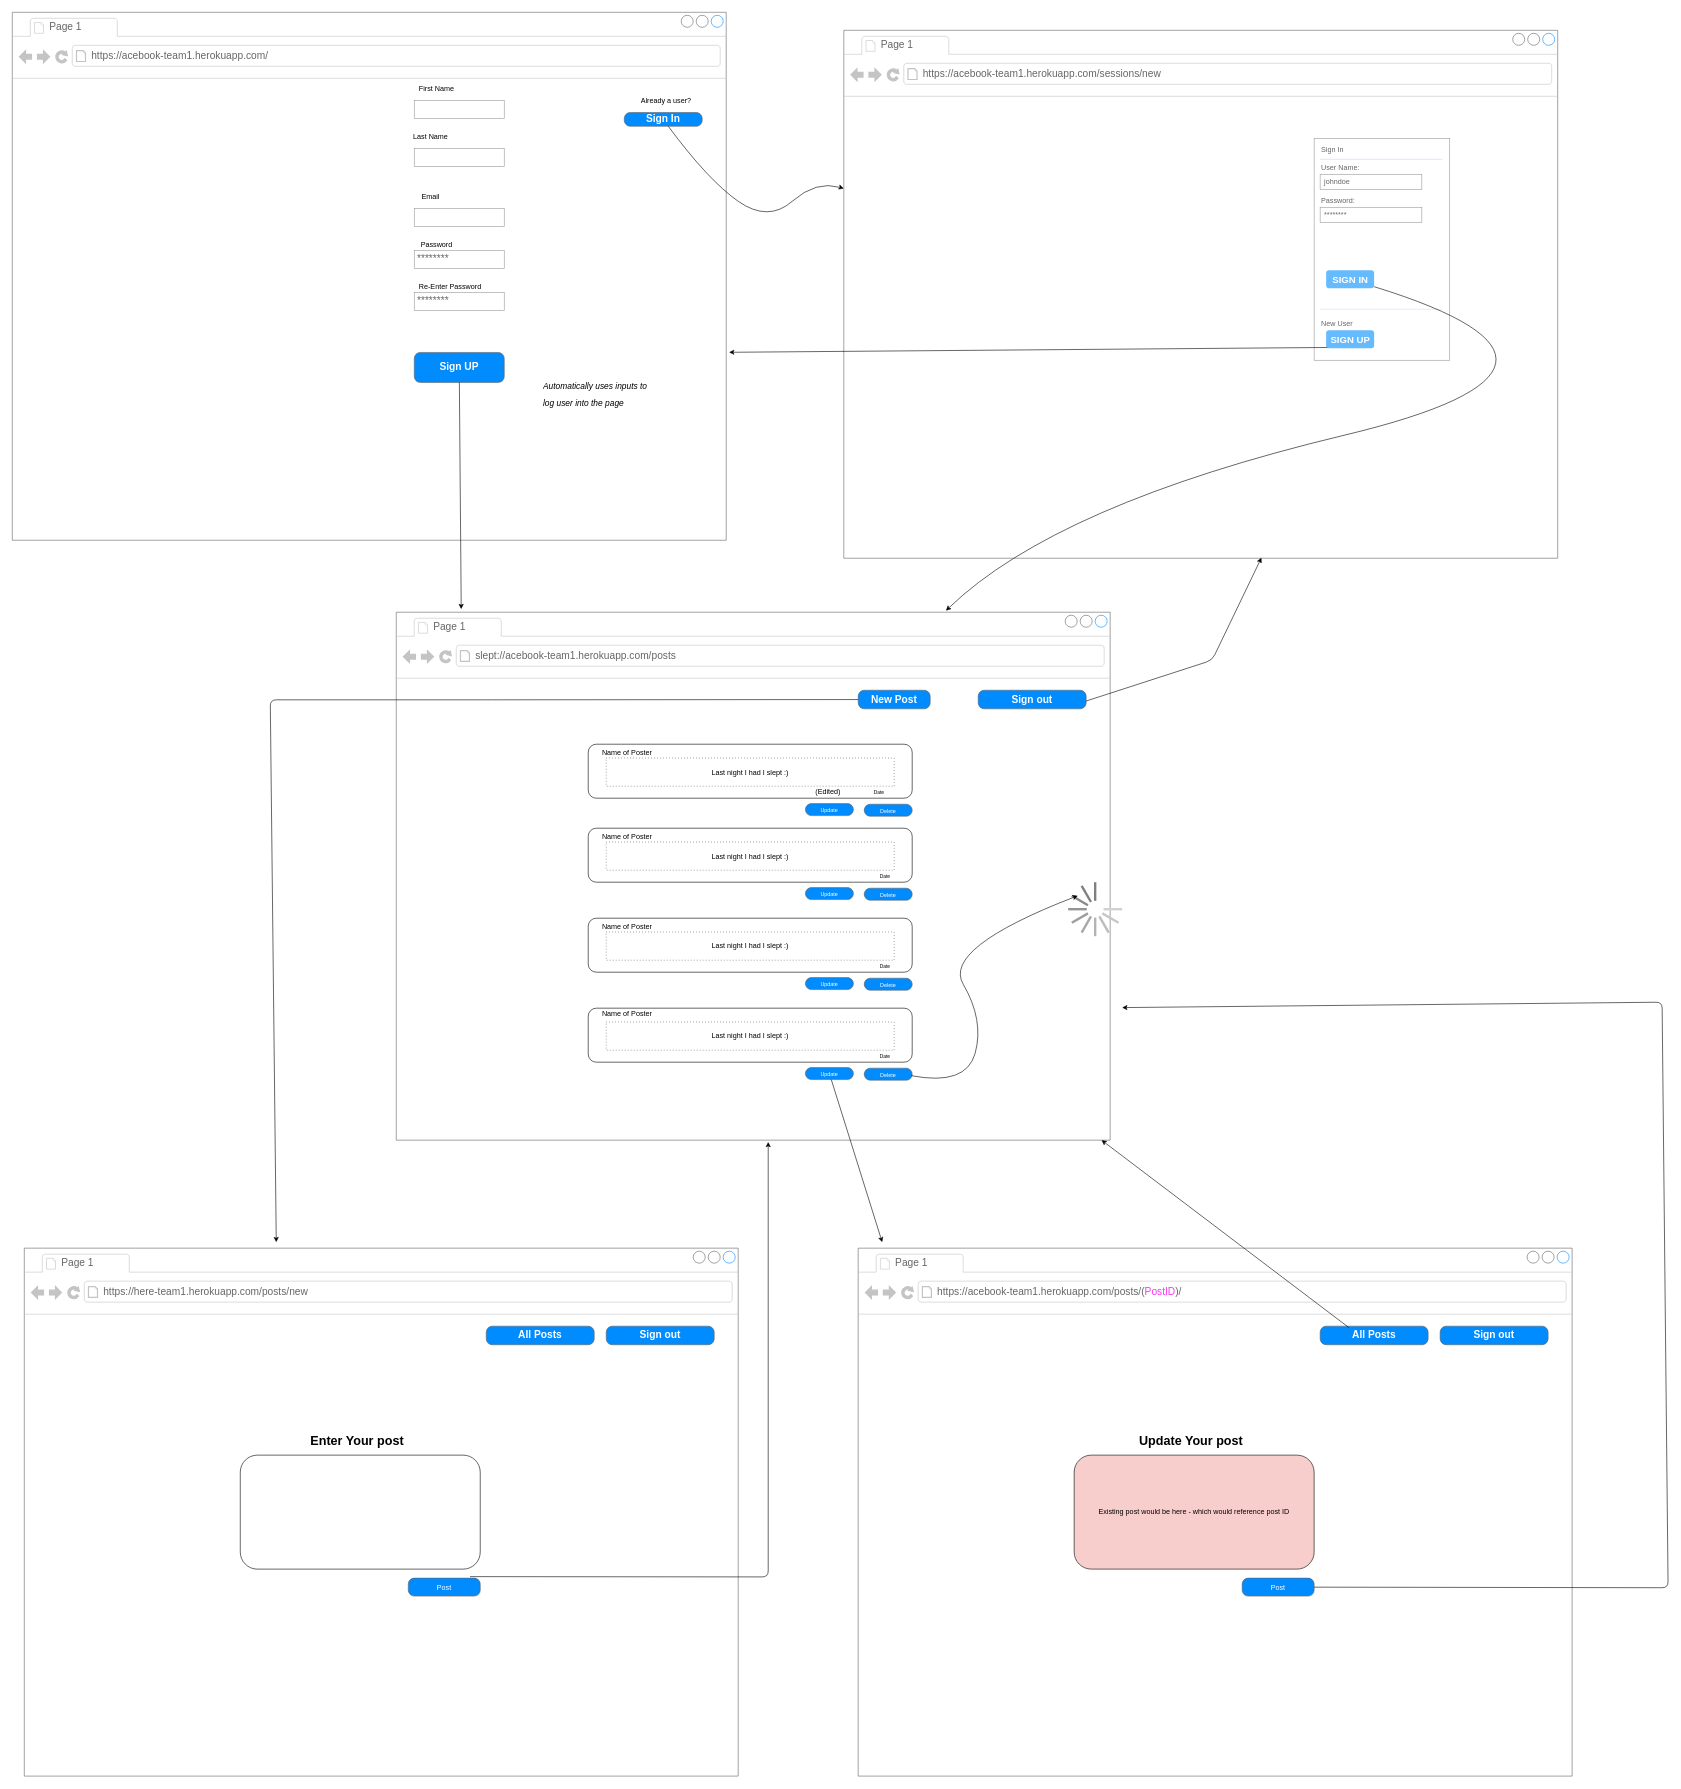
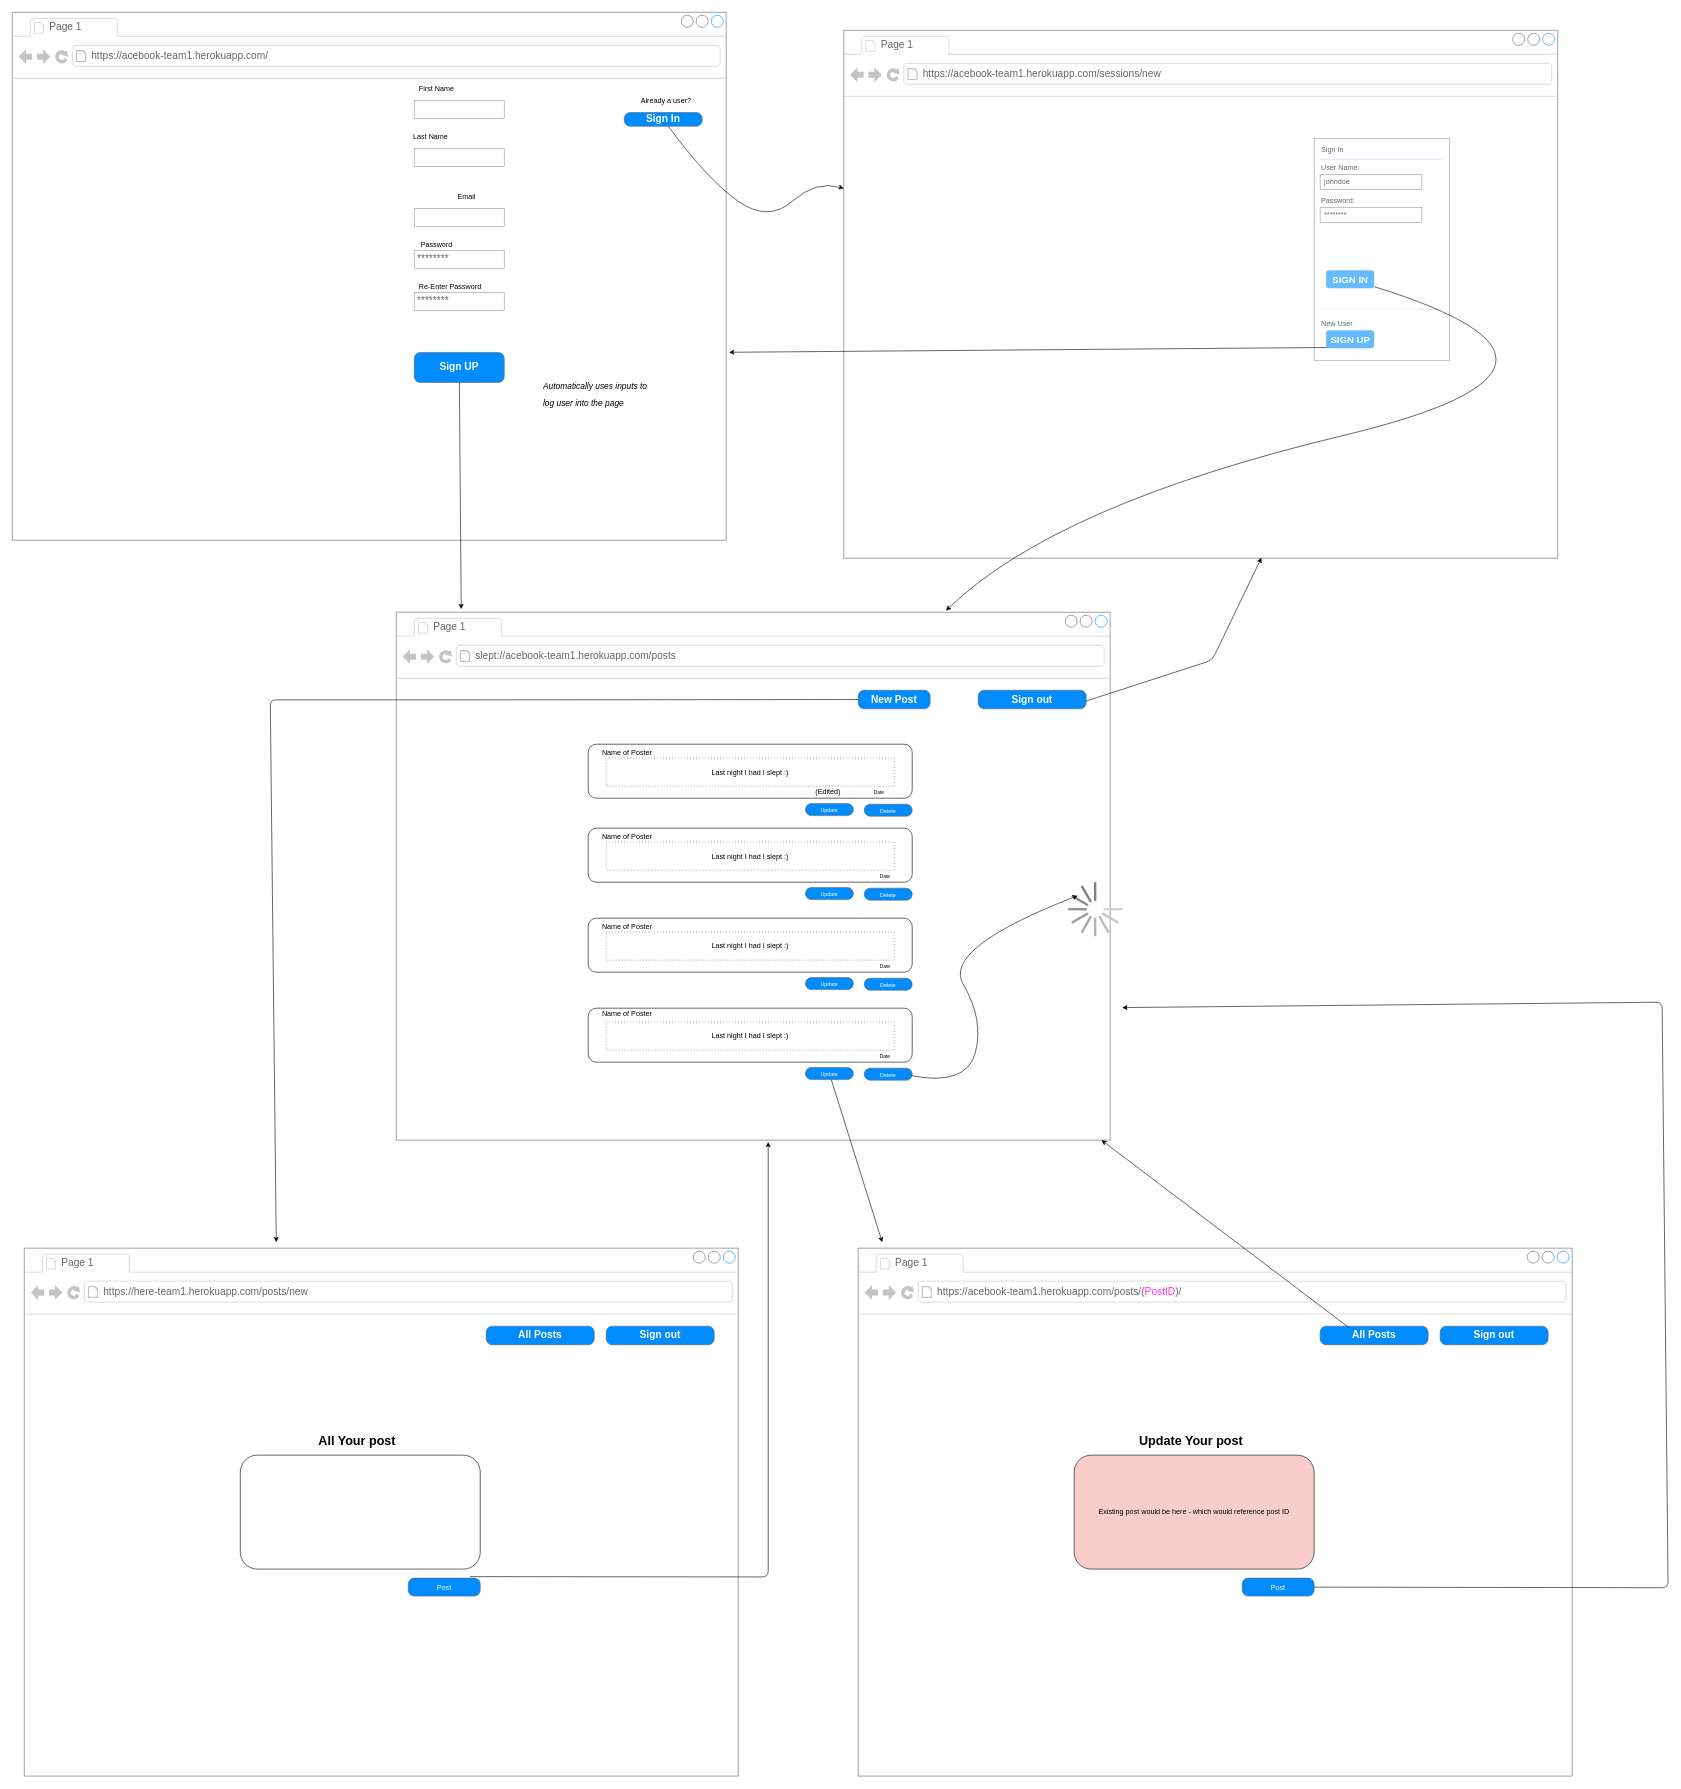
(431, 197) -> (467, 197)
(357, 1440) -> (357, 1440)
